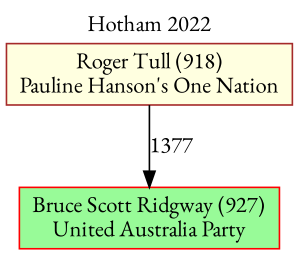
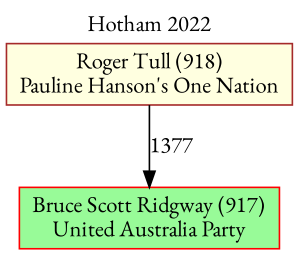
(149, 218) -> (149, 218)
